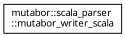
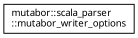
(63, 19) -> (69, 19)
